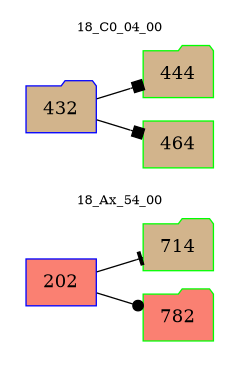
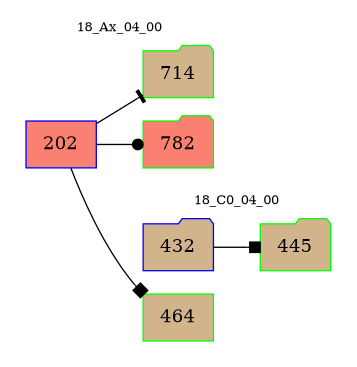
(178, 74) -> (295, 247)
(114, 125) -> (98, 229)
(120, 201) -> (120, 28)
